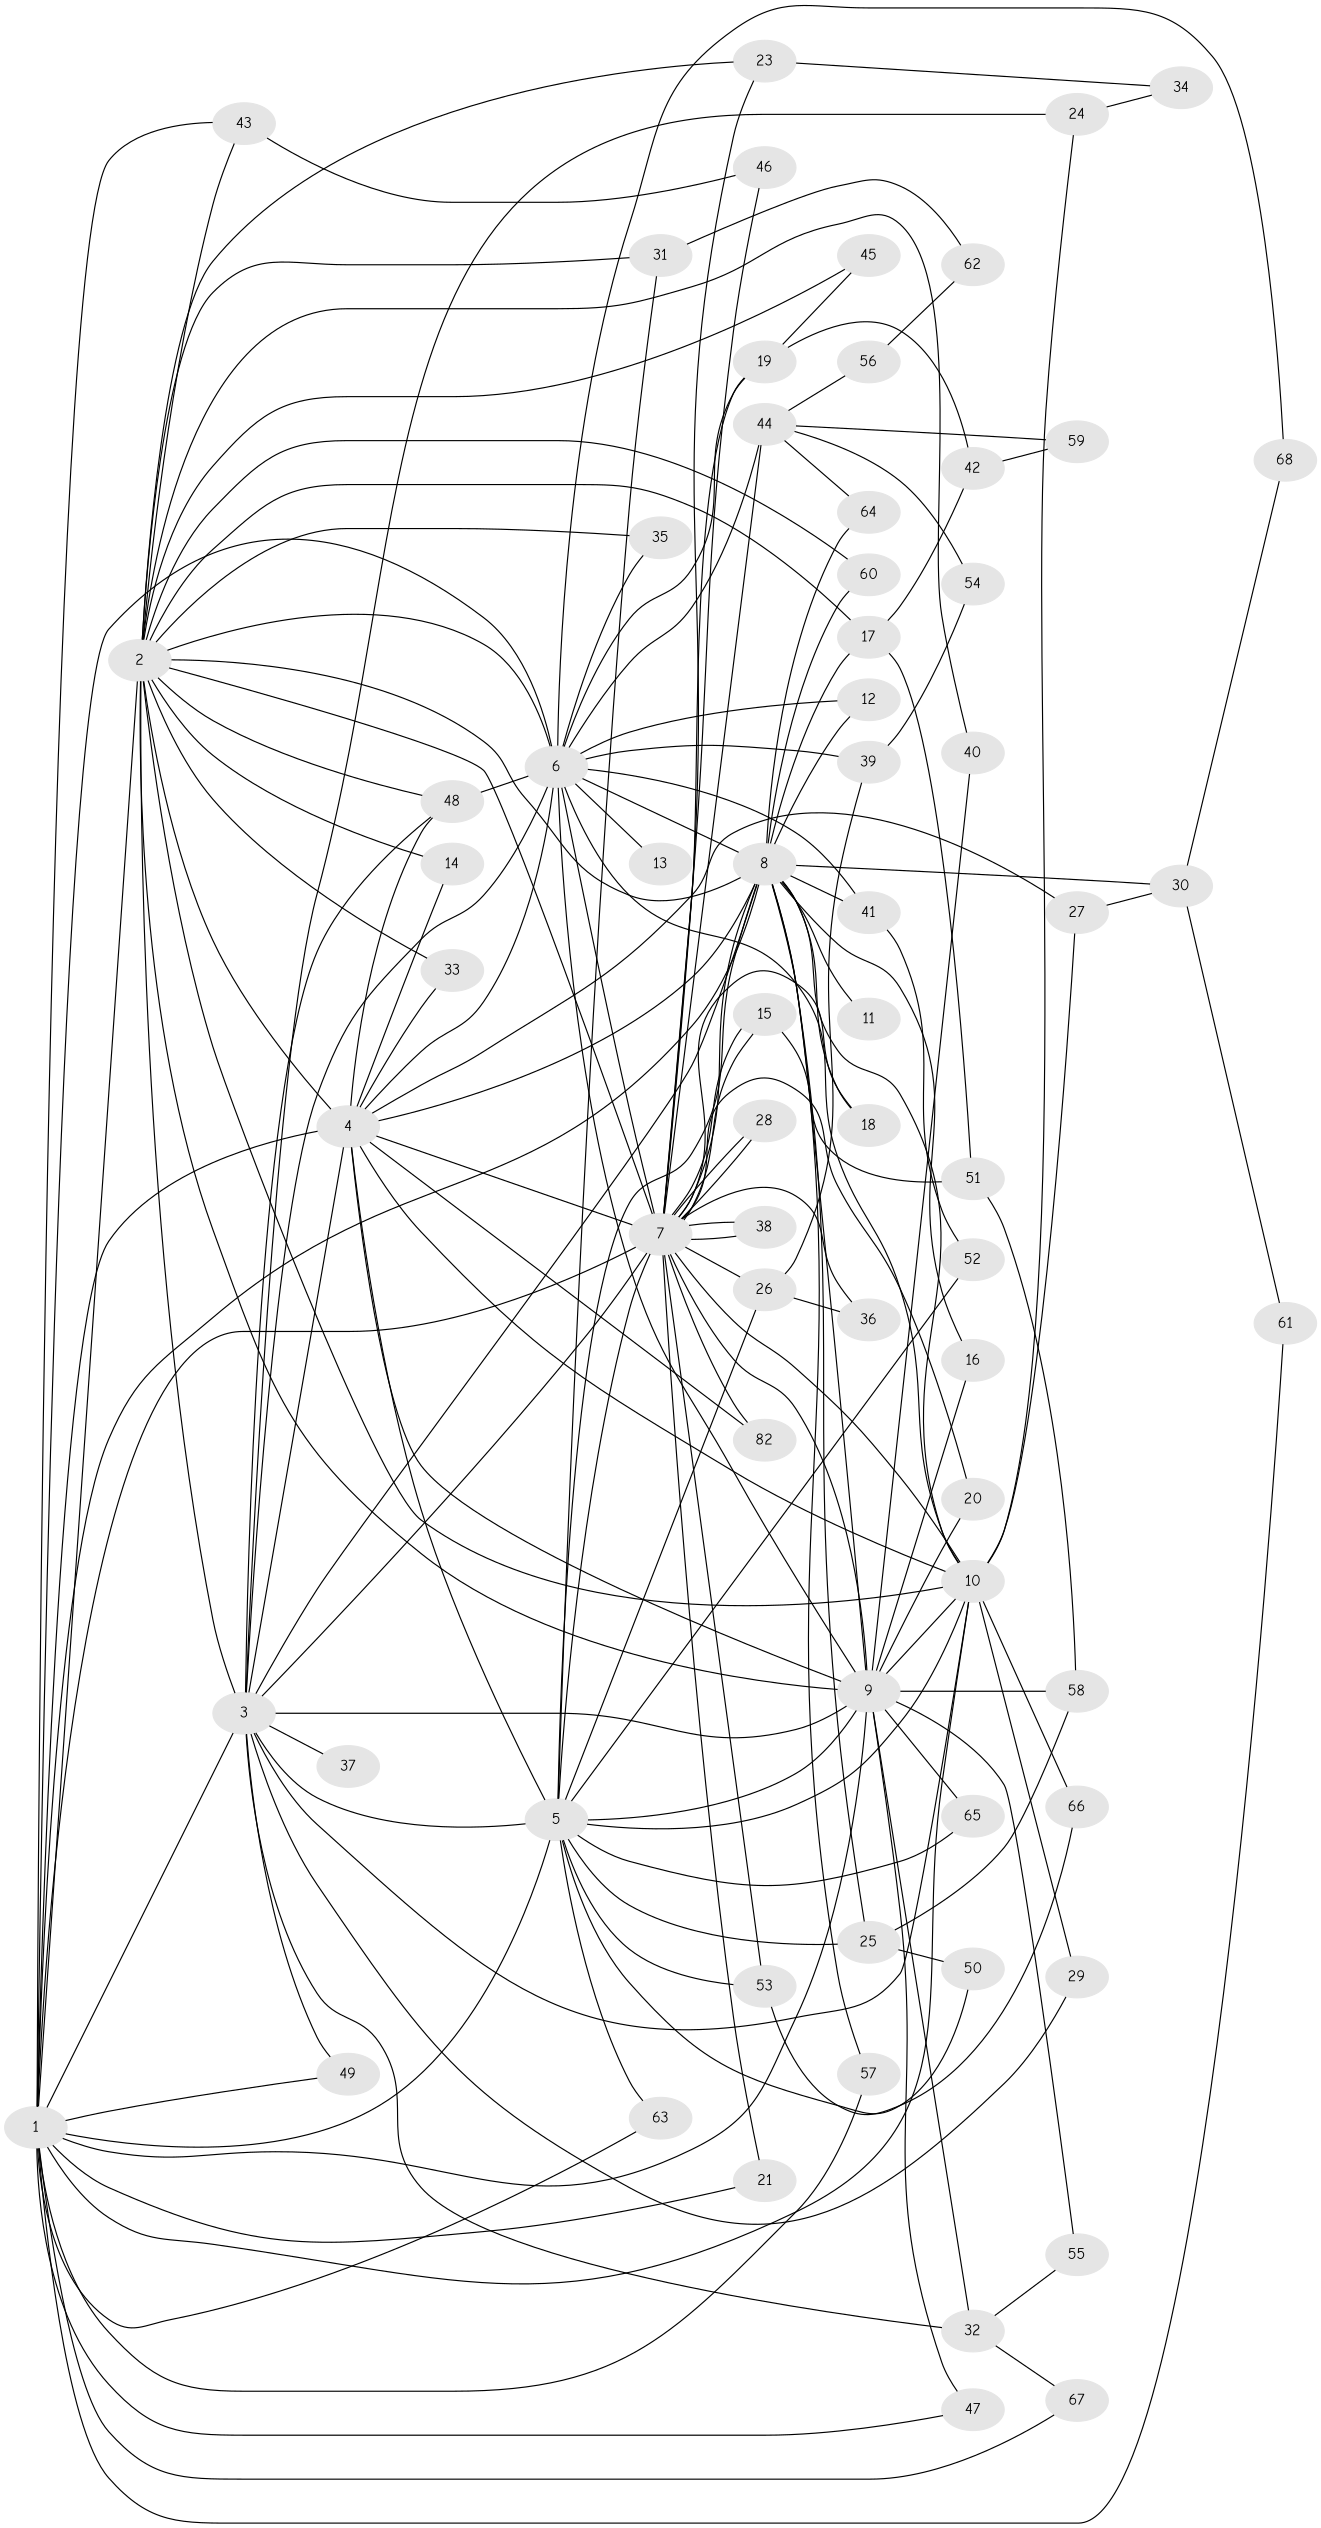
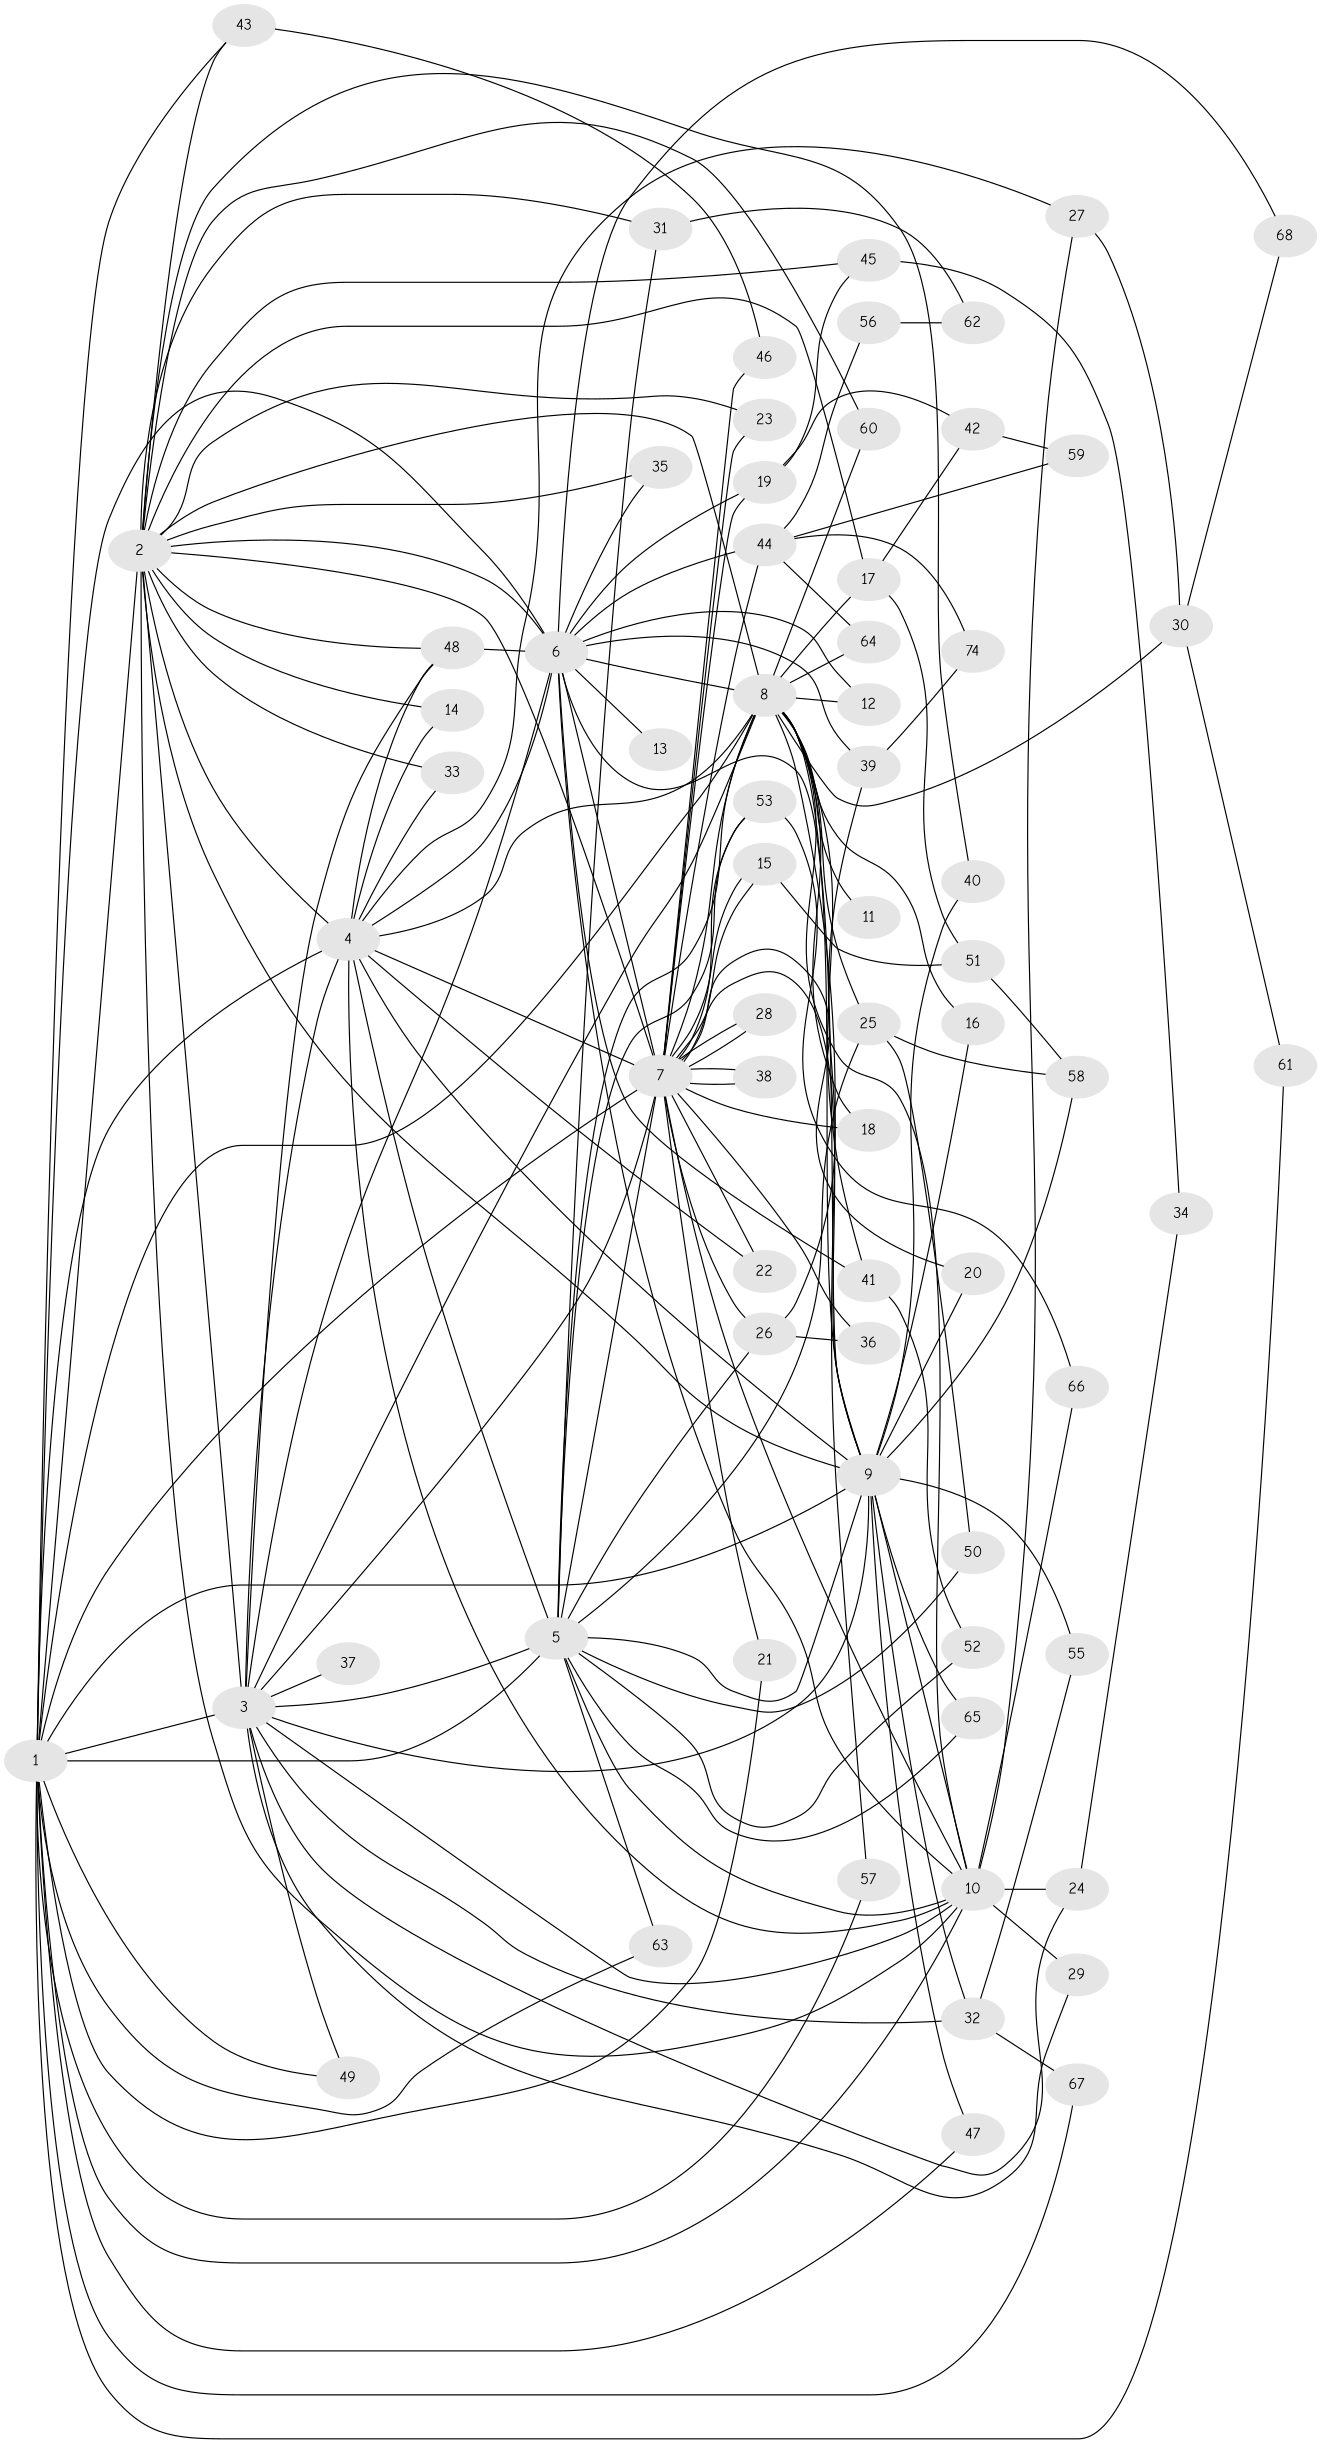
(973, 75) -> (1139, 641)
(973, 584) -> (973, 651)
(765, 1440) -> (765, 1271)
